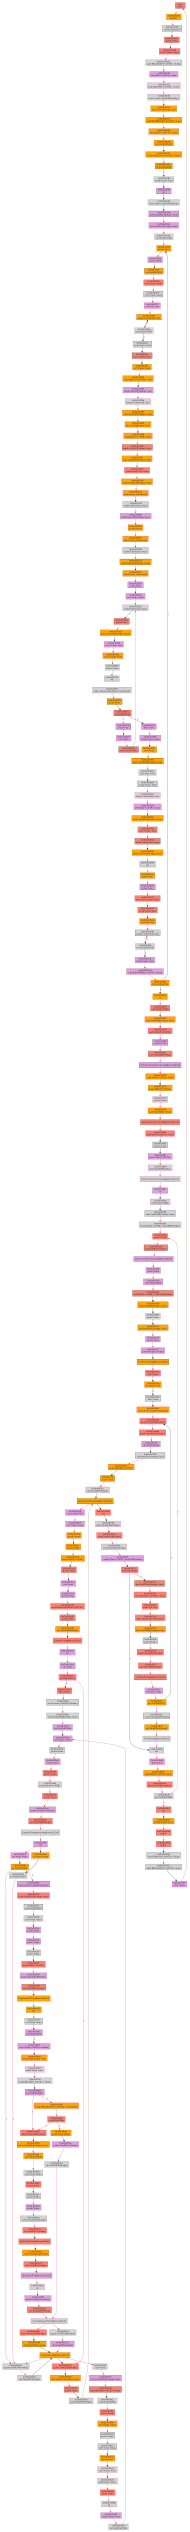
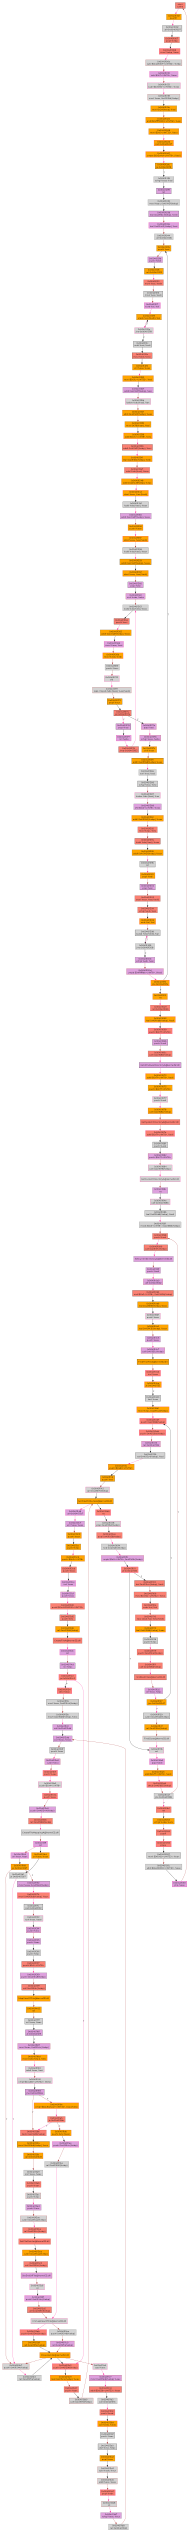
none -> (112, 684)
